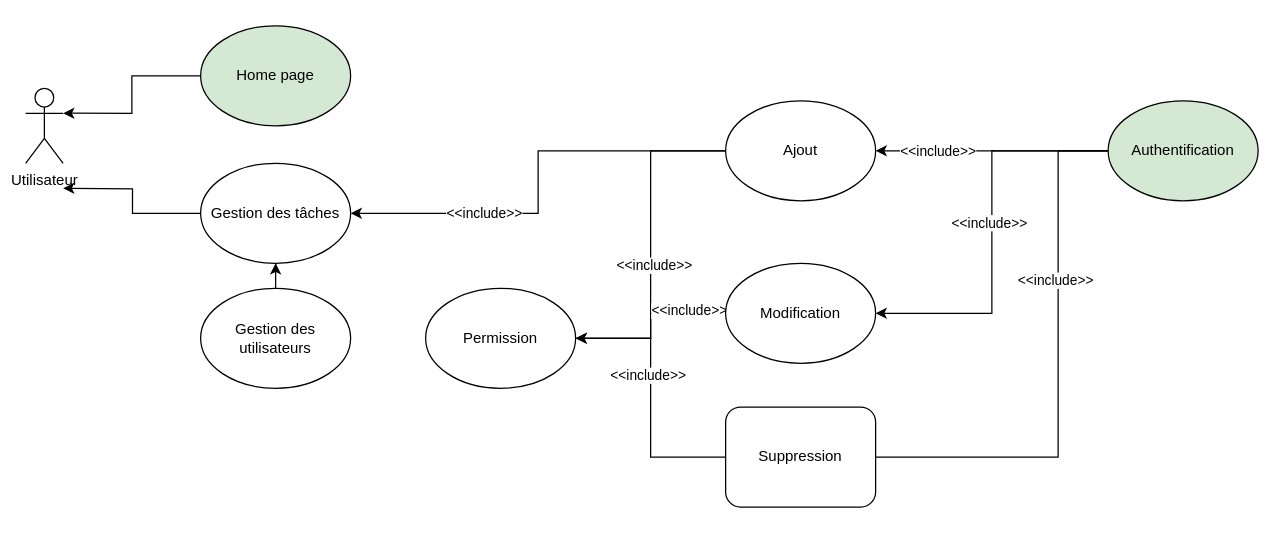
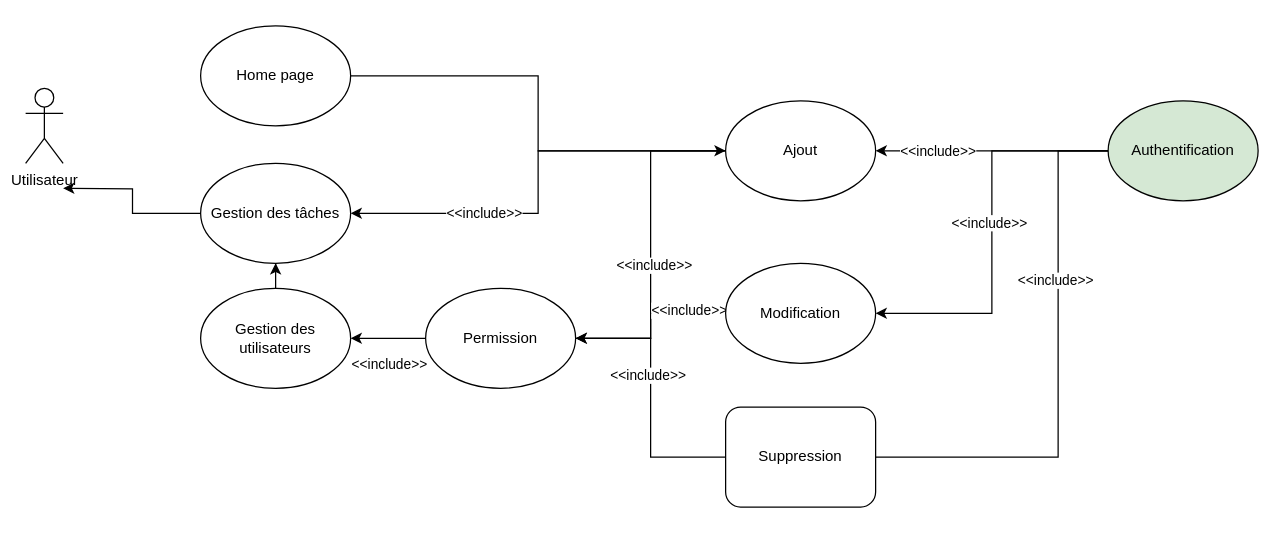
(276, 76) -> (276, 76)
(132, 90) -> (480, 76)
none -> (393, 338)
